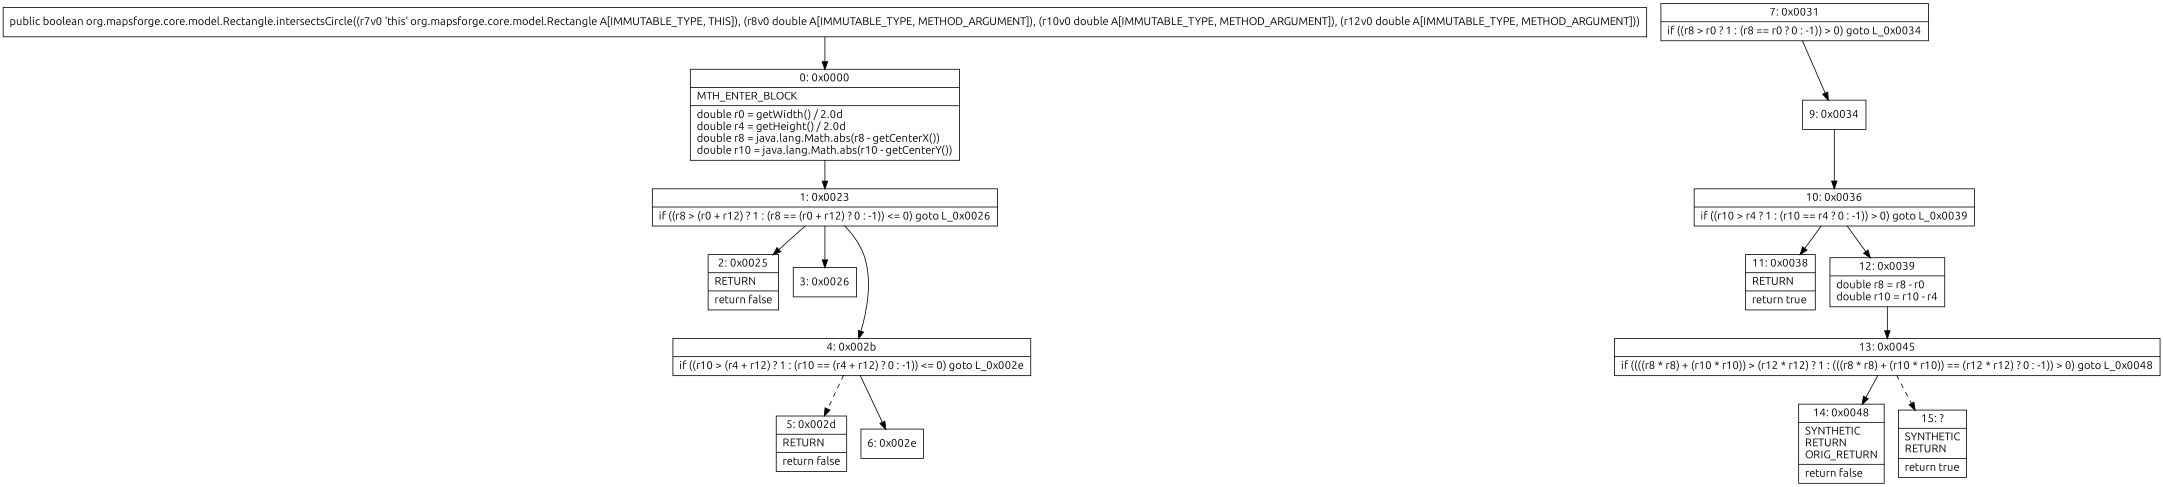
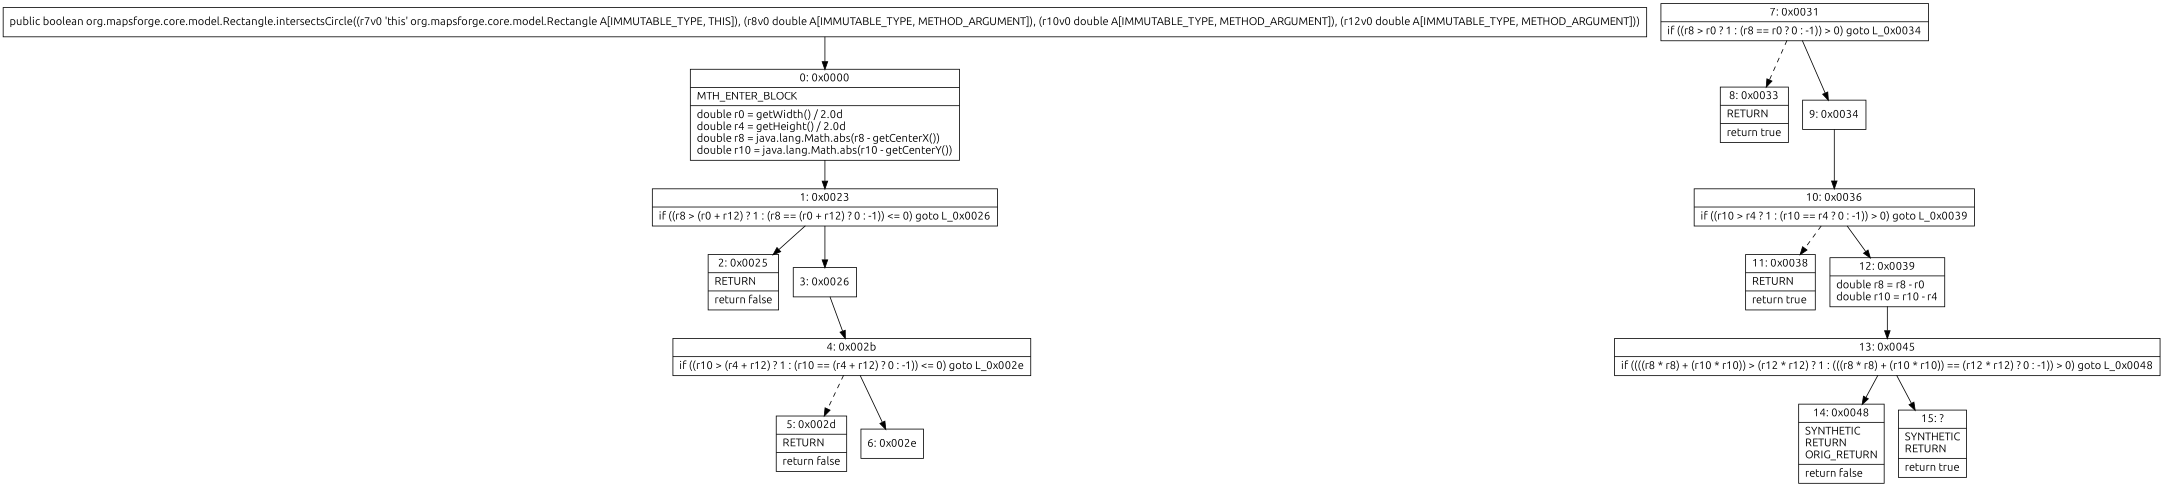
none -> (1754, 115)
(1813, 237) -> (1813, 237)
(868, 276) -> (836, 314)
(1904, 389) -> (1904, 389)
